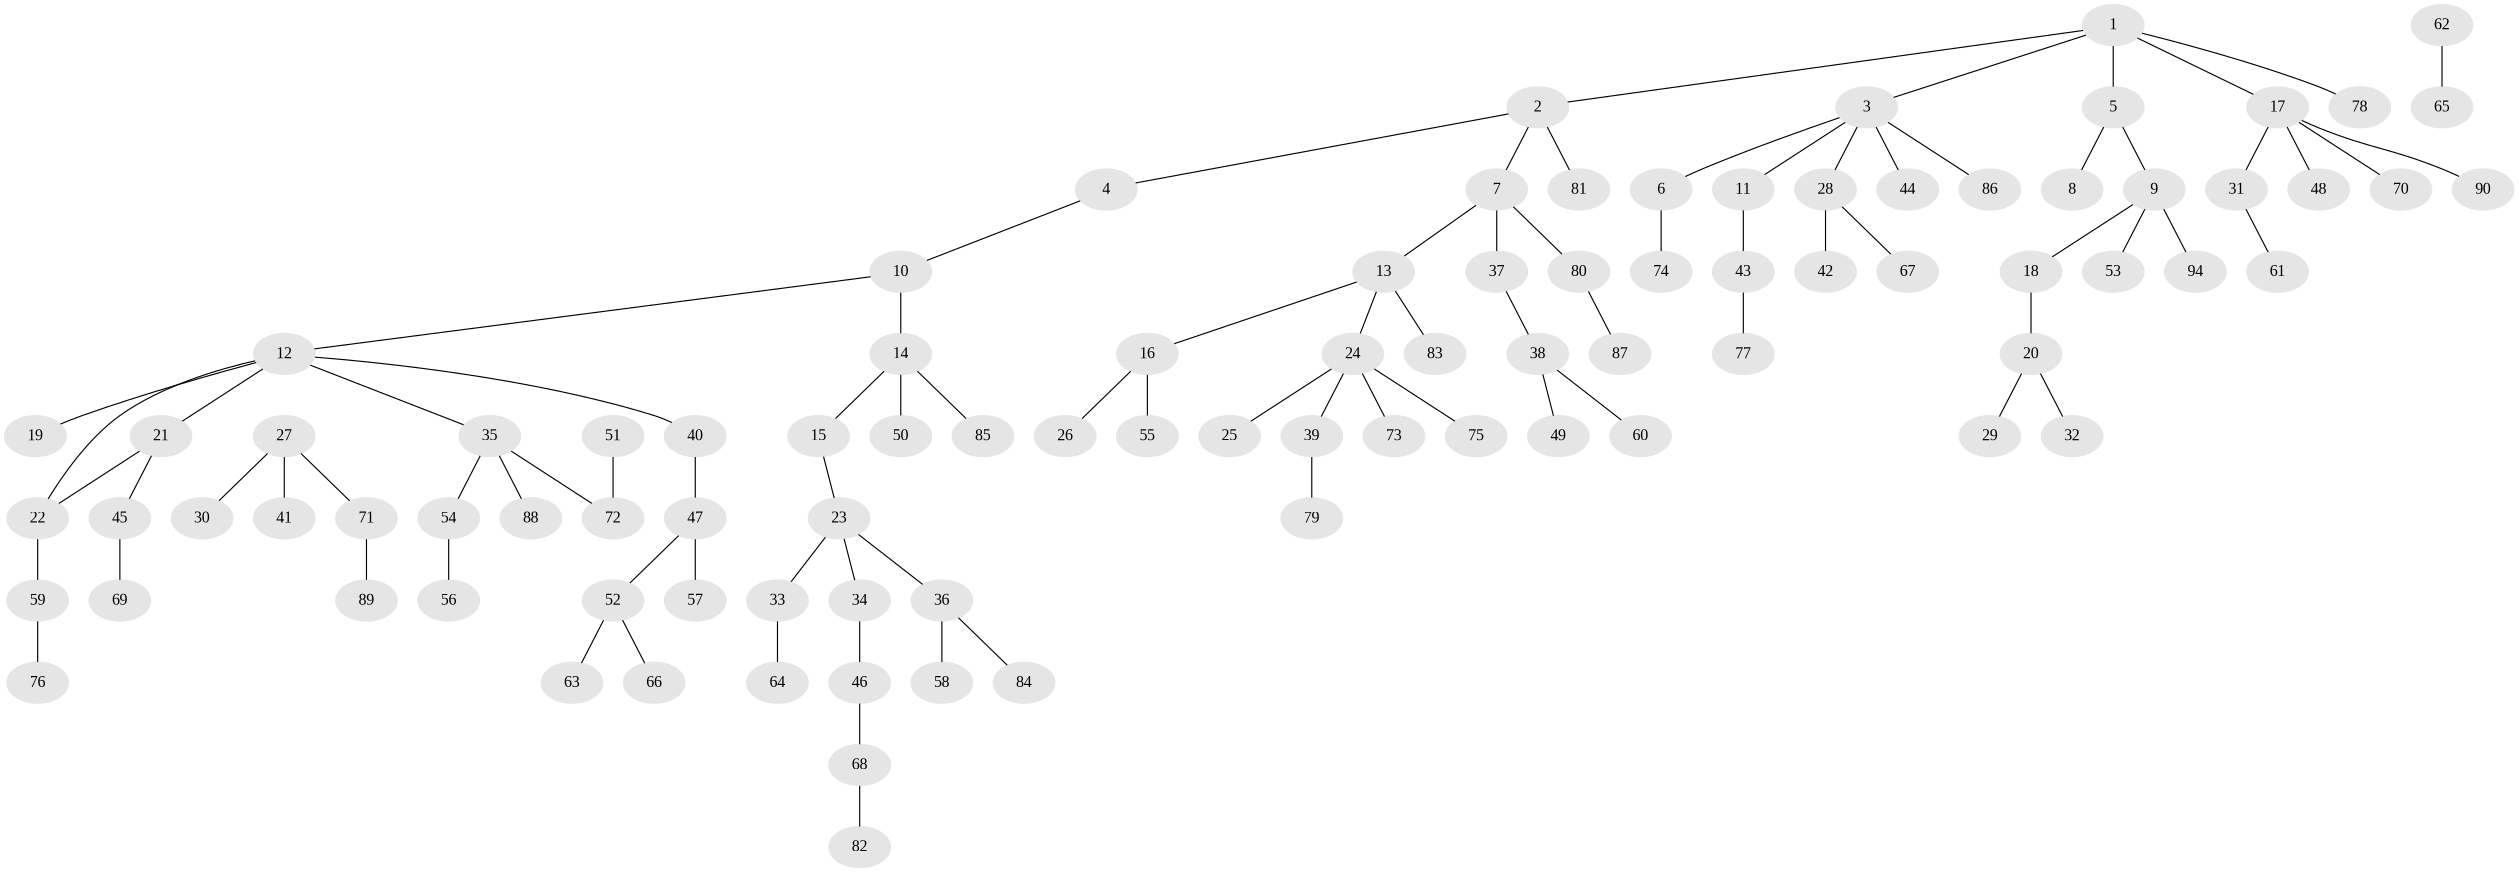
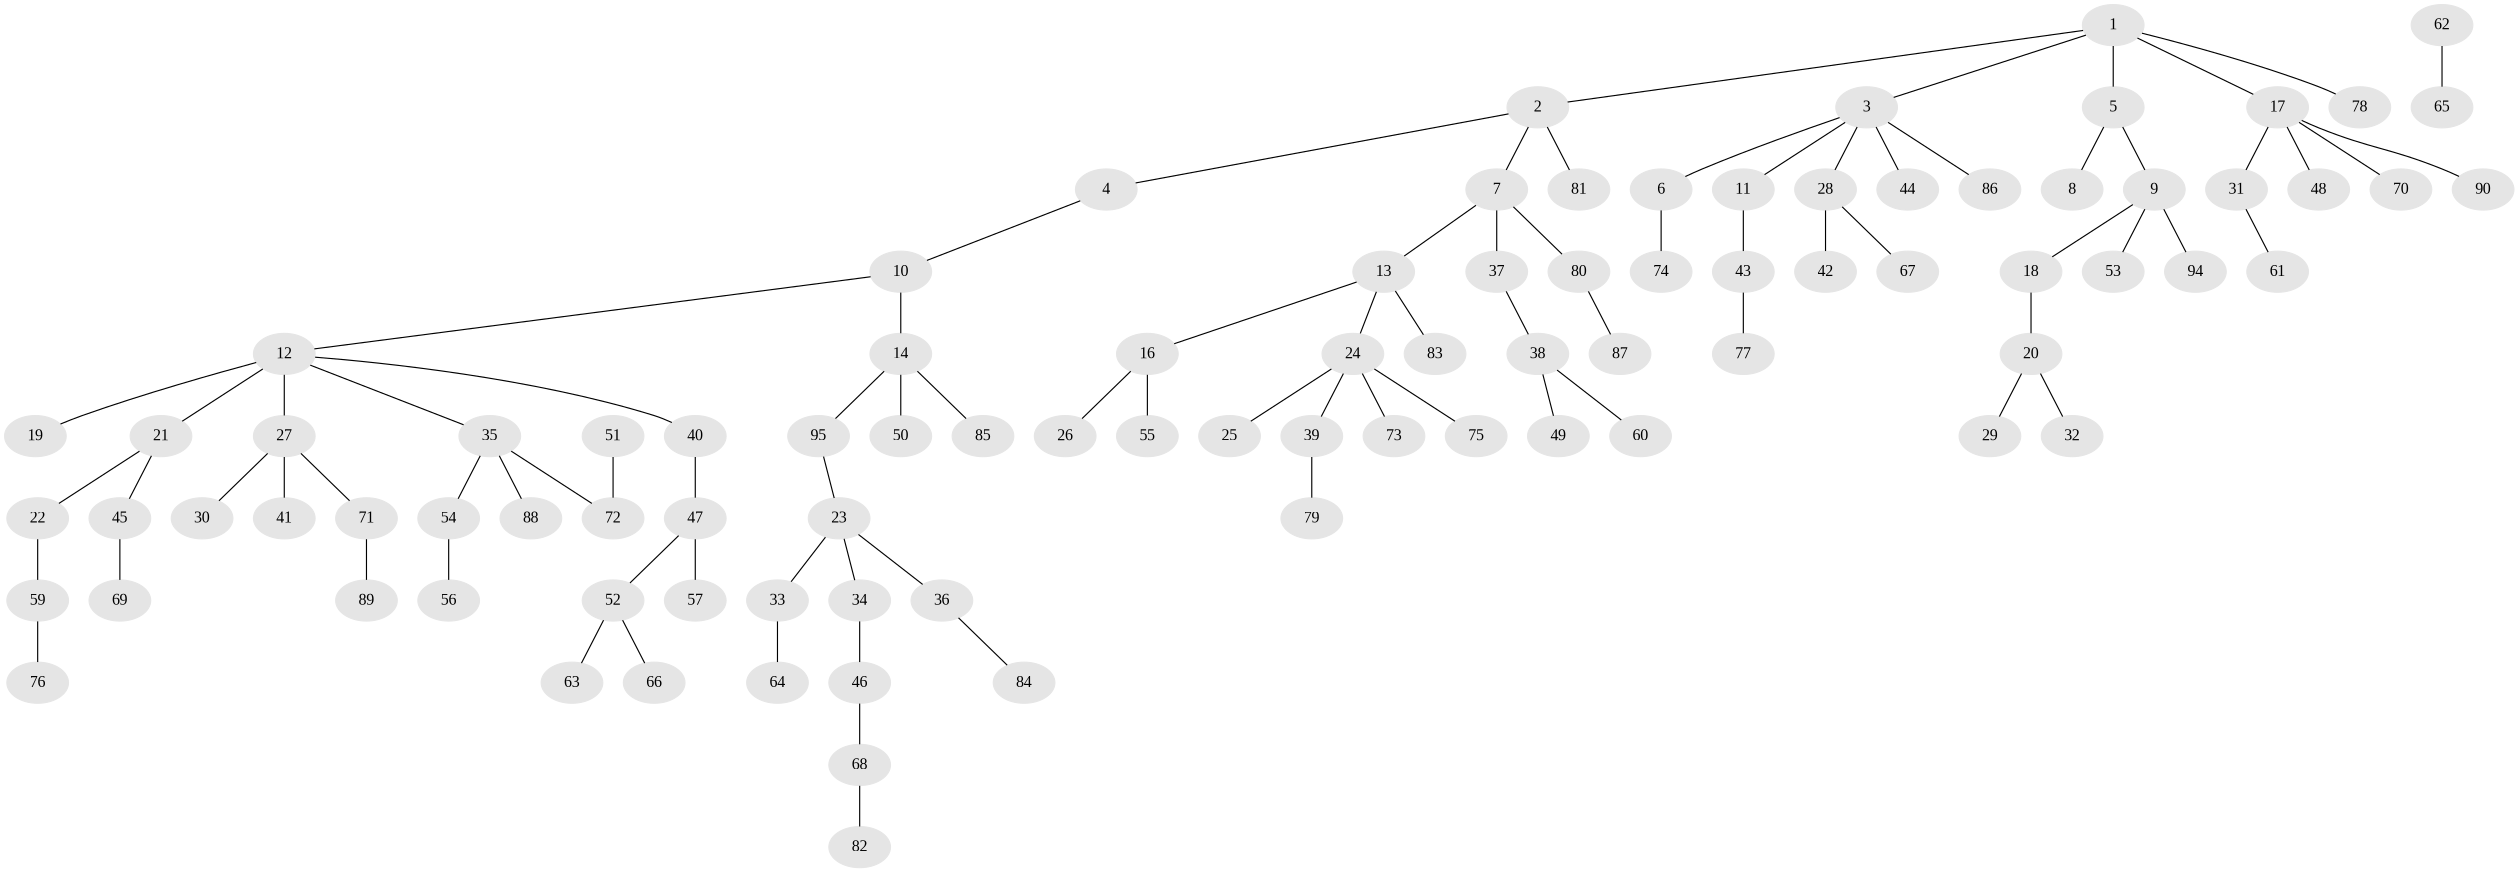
(135, 406) -> (284, 395)
(819, 436) -> (819, 436)
(942, 683) -> none
